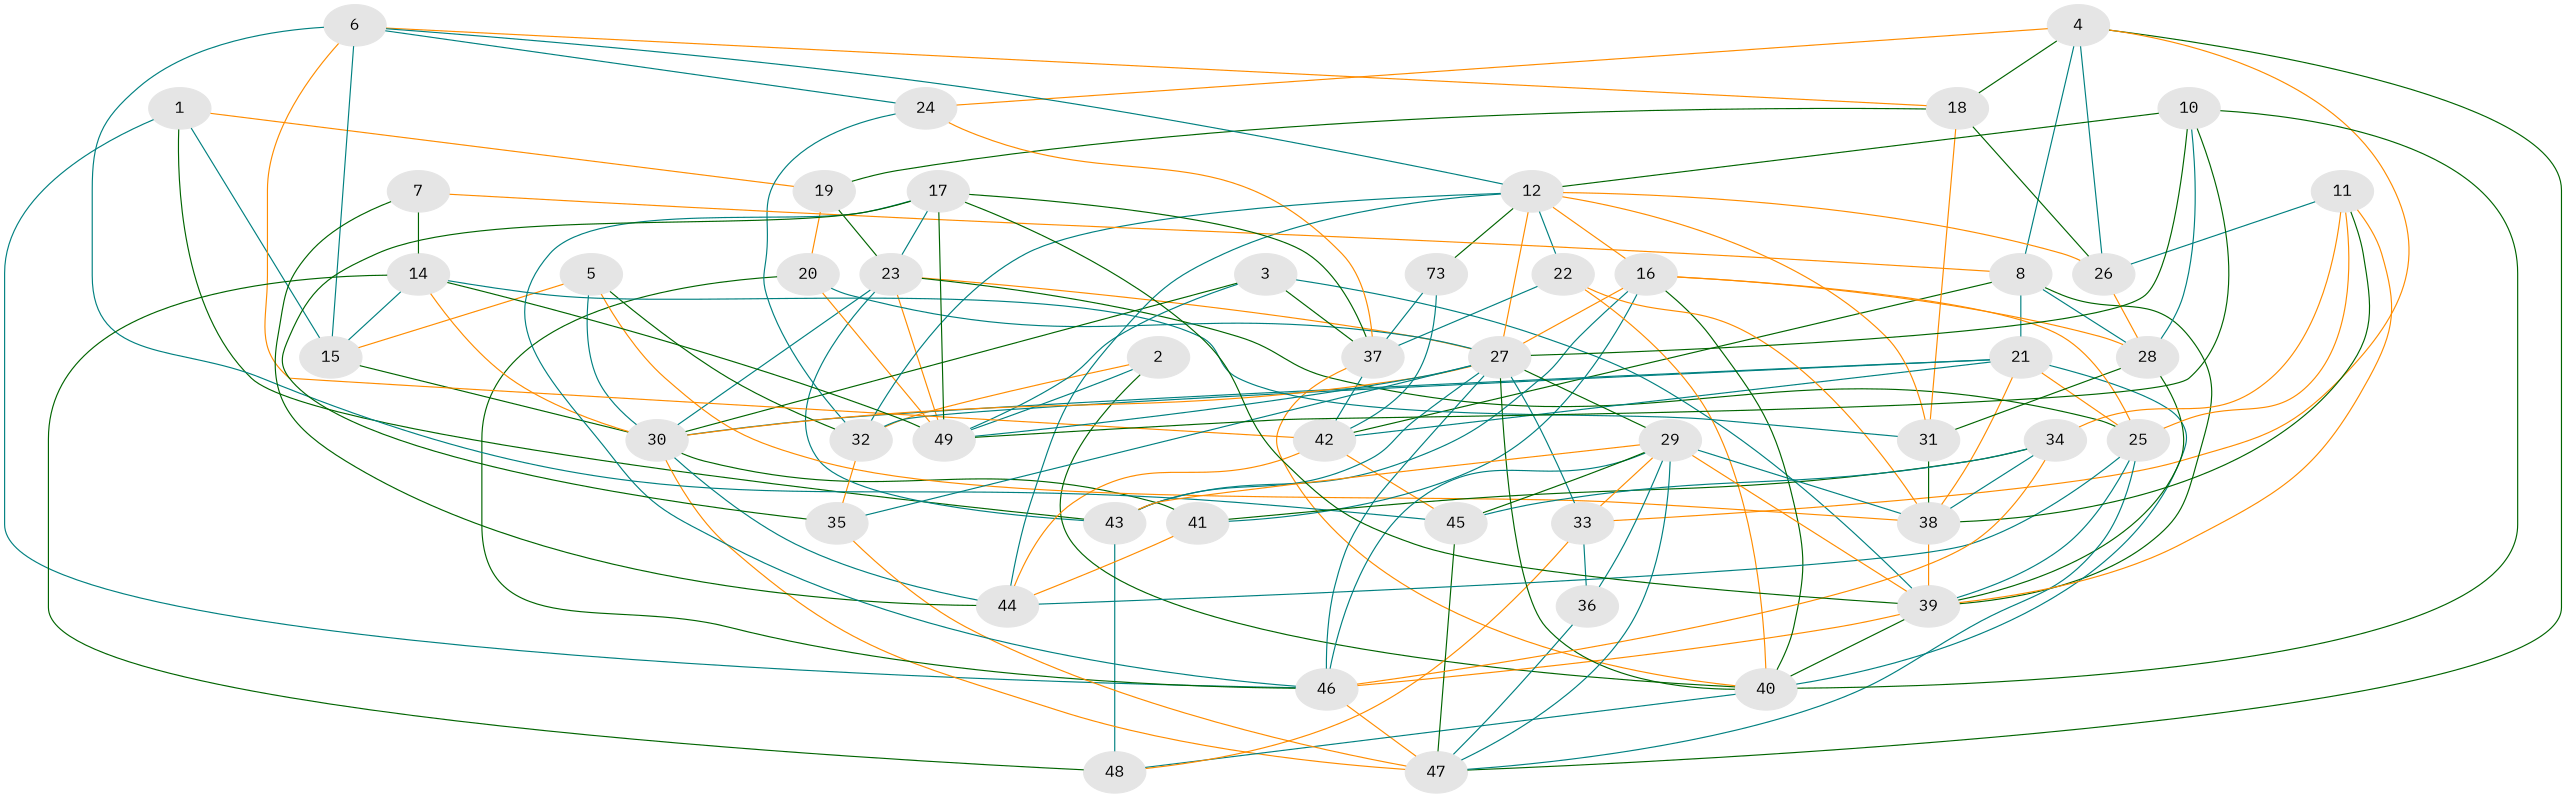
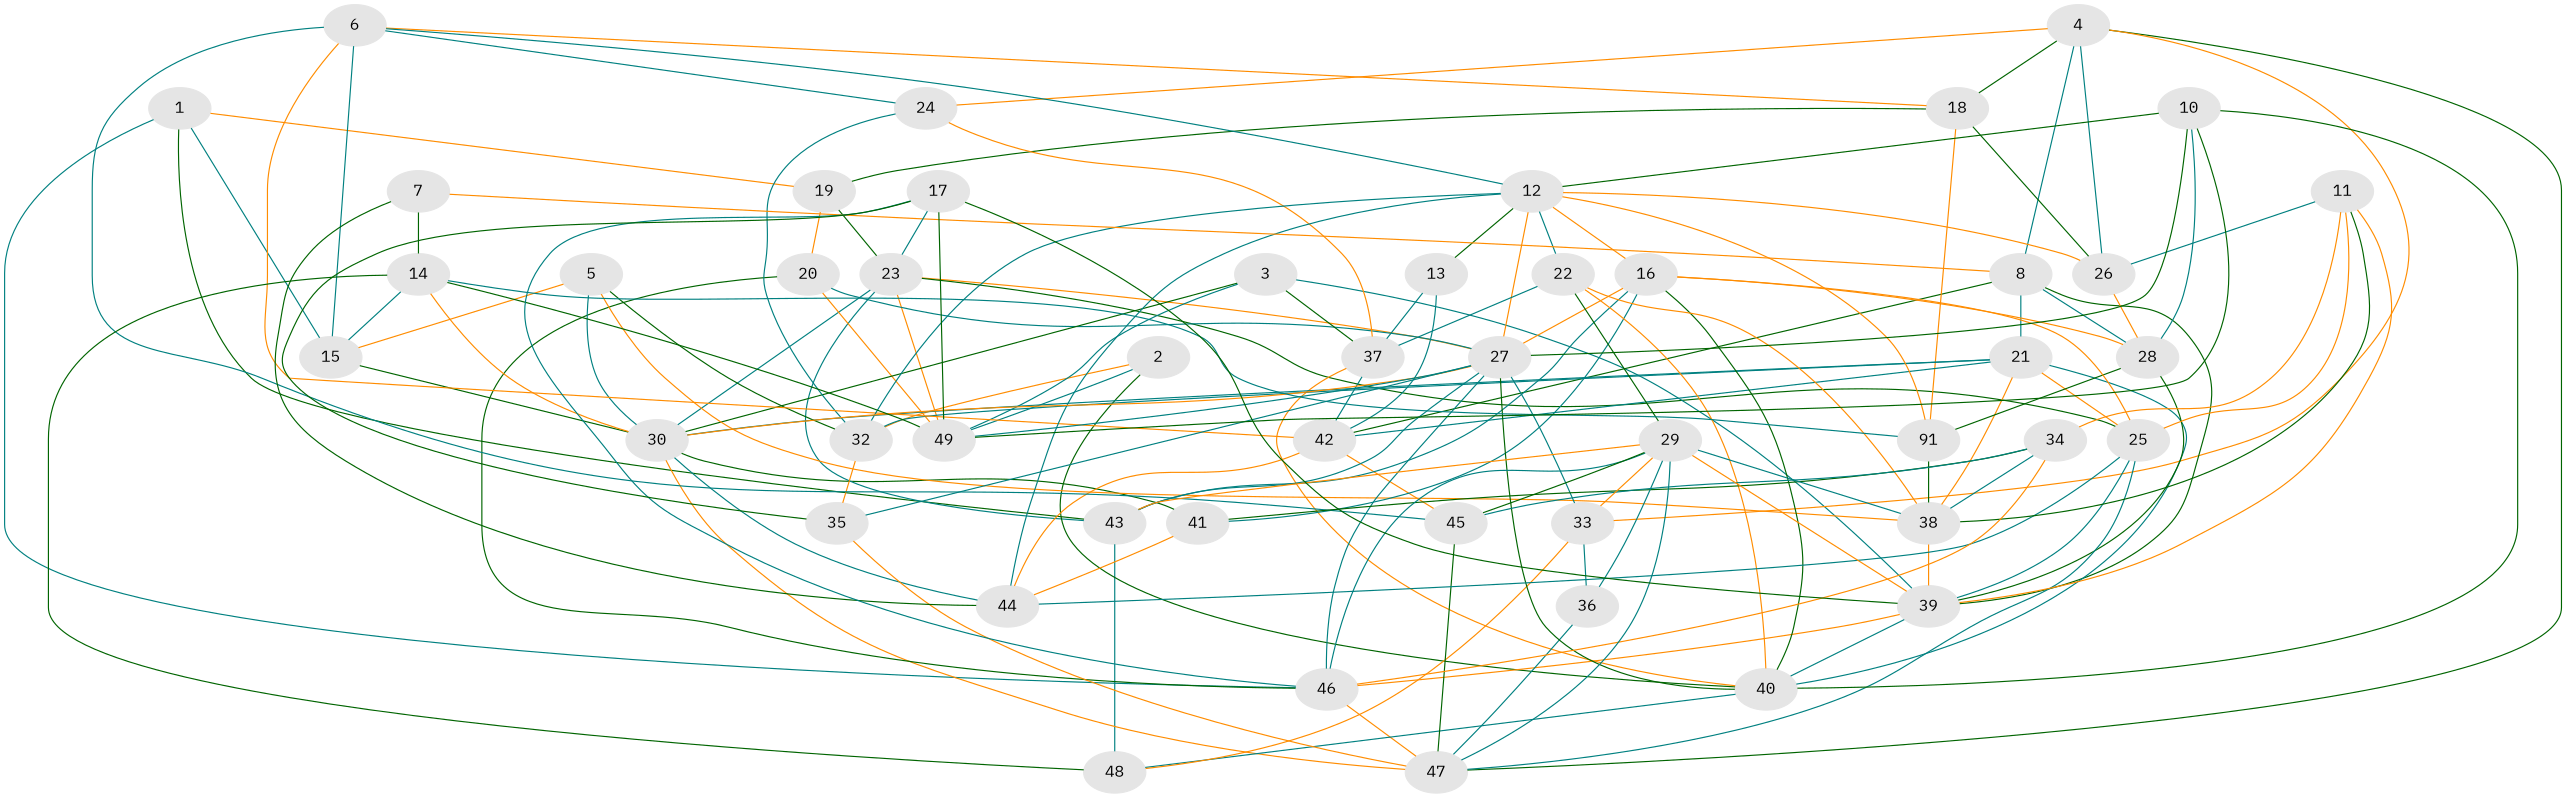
(1203, 222) -> none
(1436, 274) -> (1436, 274)
(1582, 397) -> (1602, 335)
(1929, 440) -> (1929, 440)
(1847, 648) -> (1847, 648)
